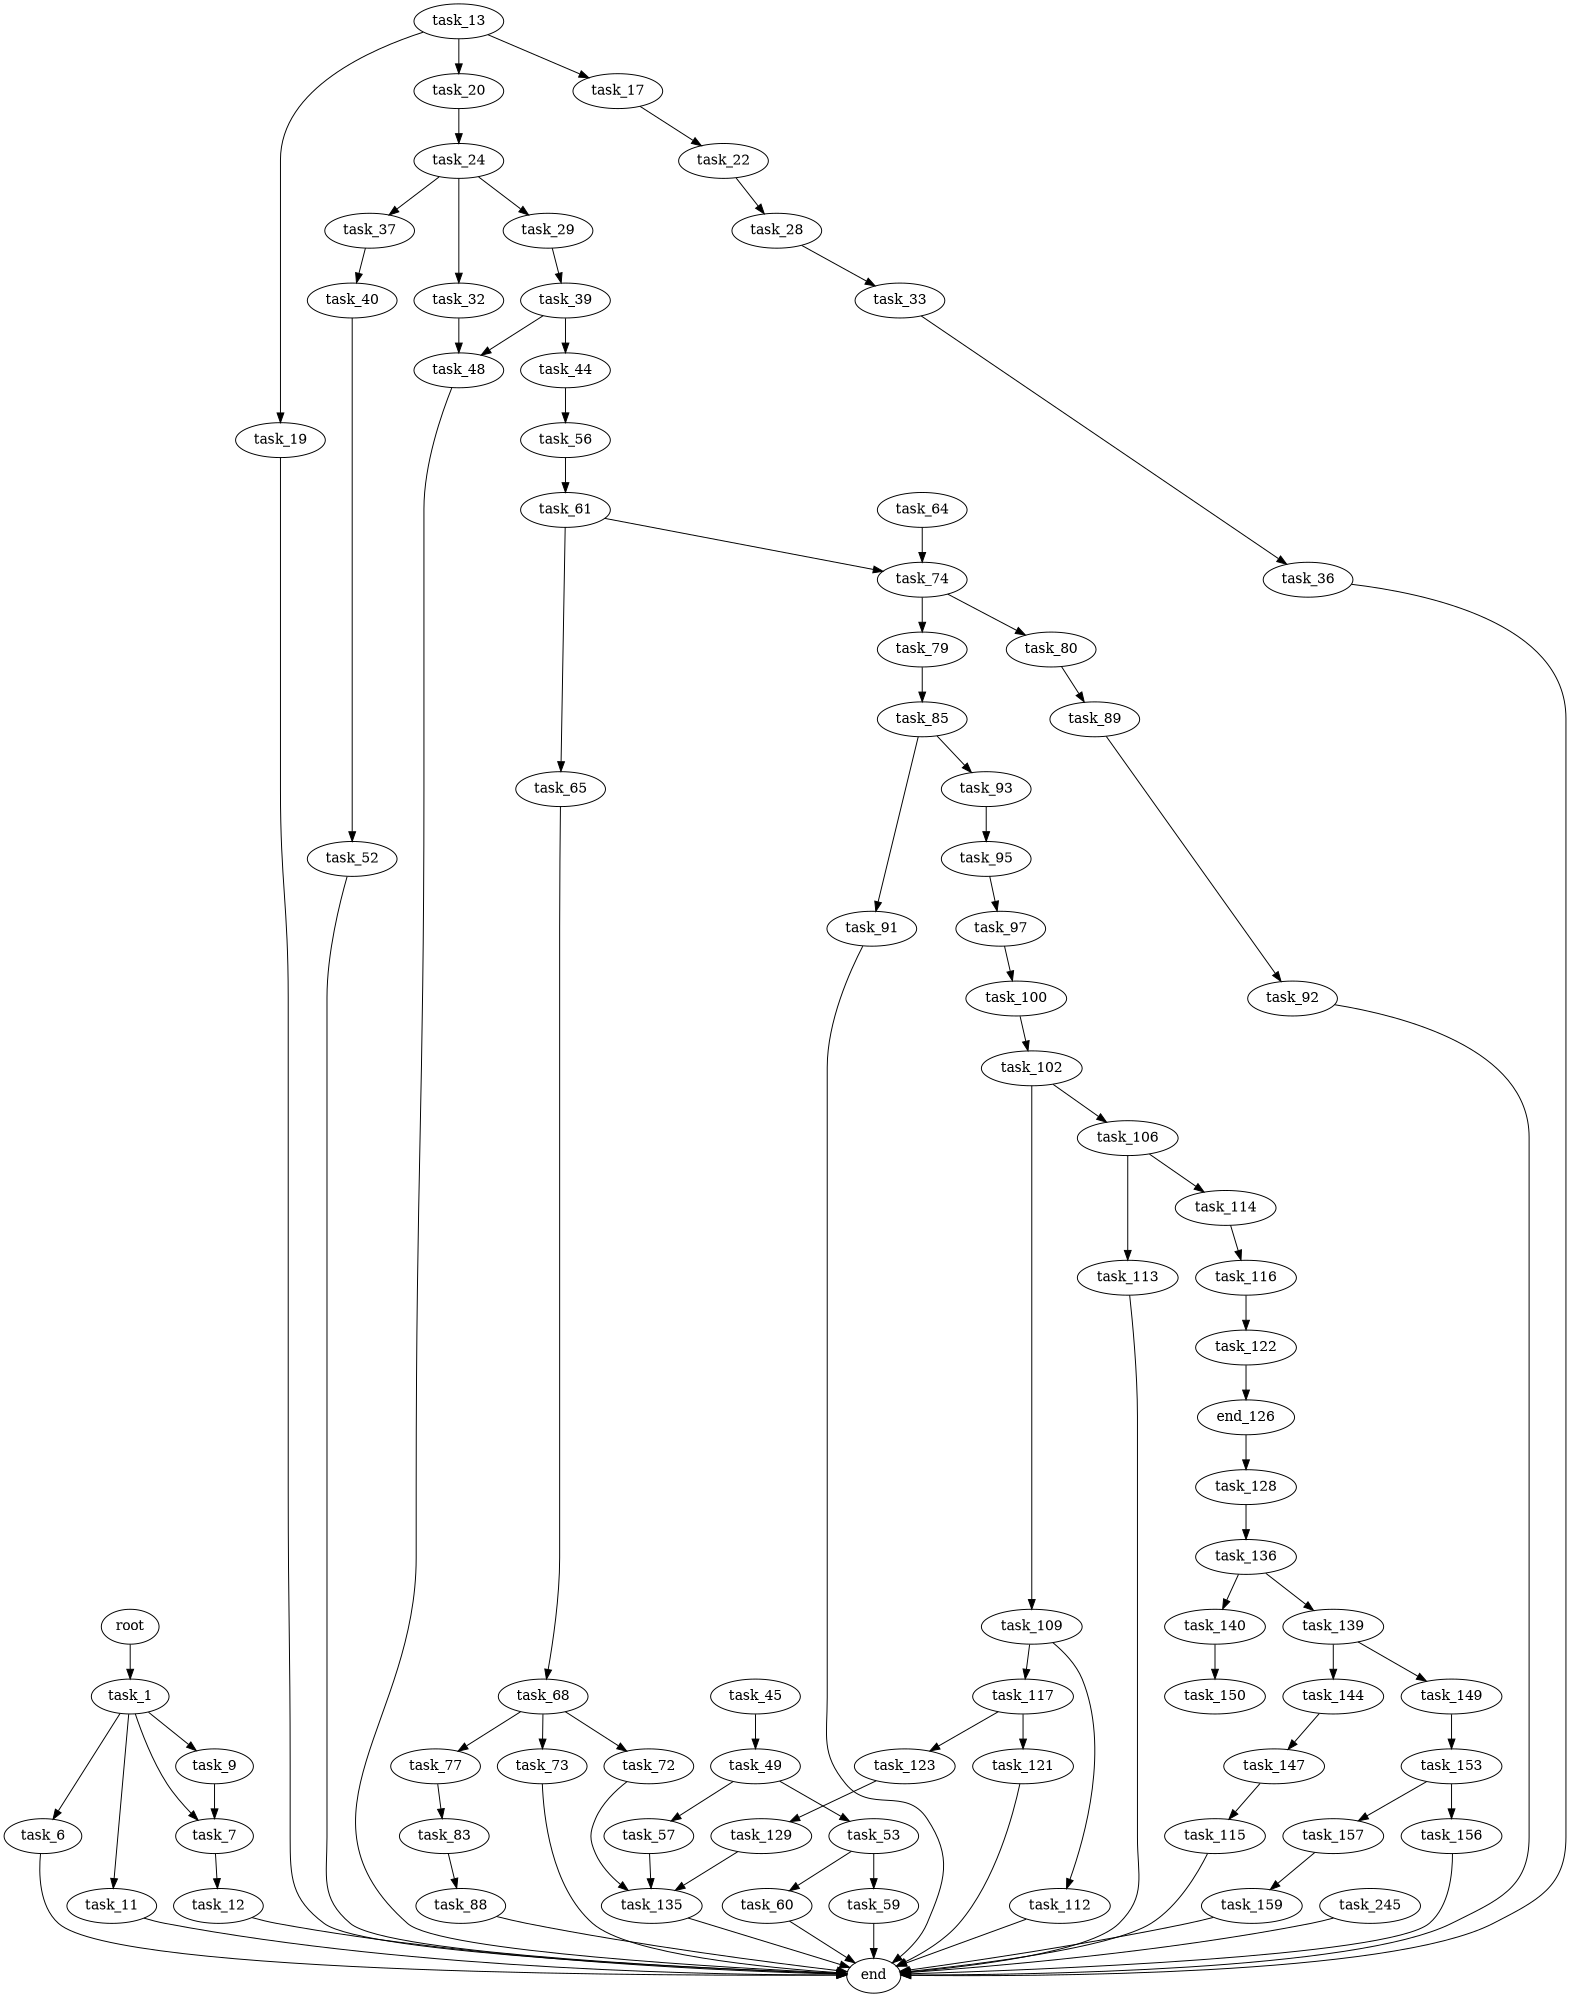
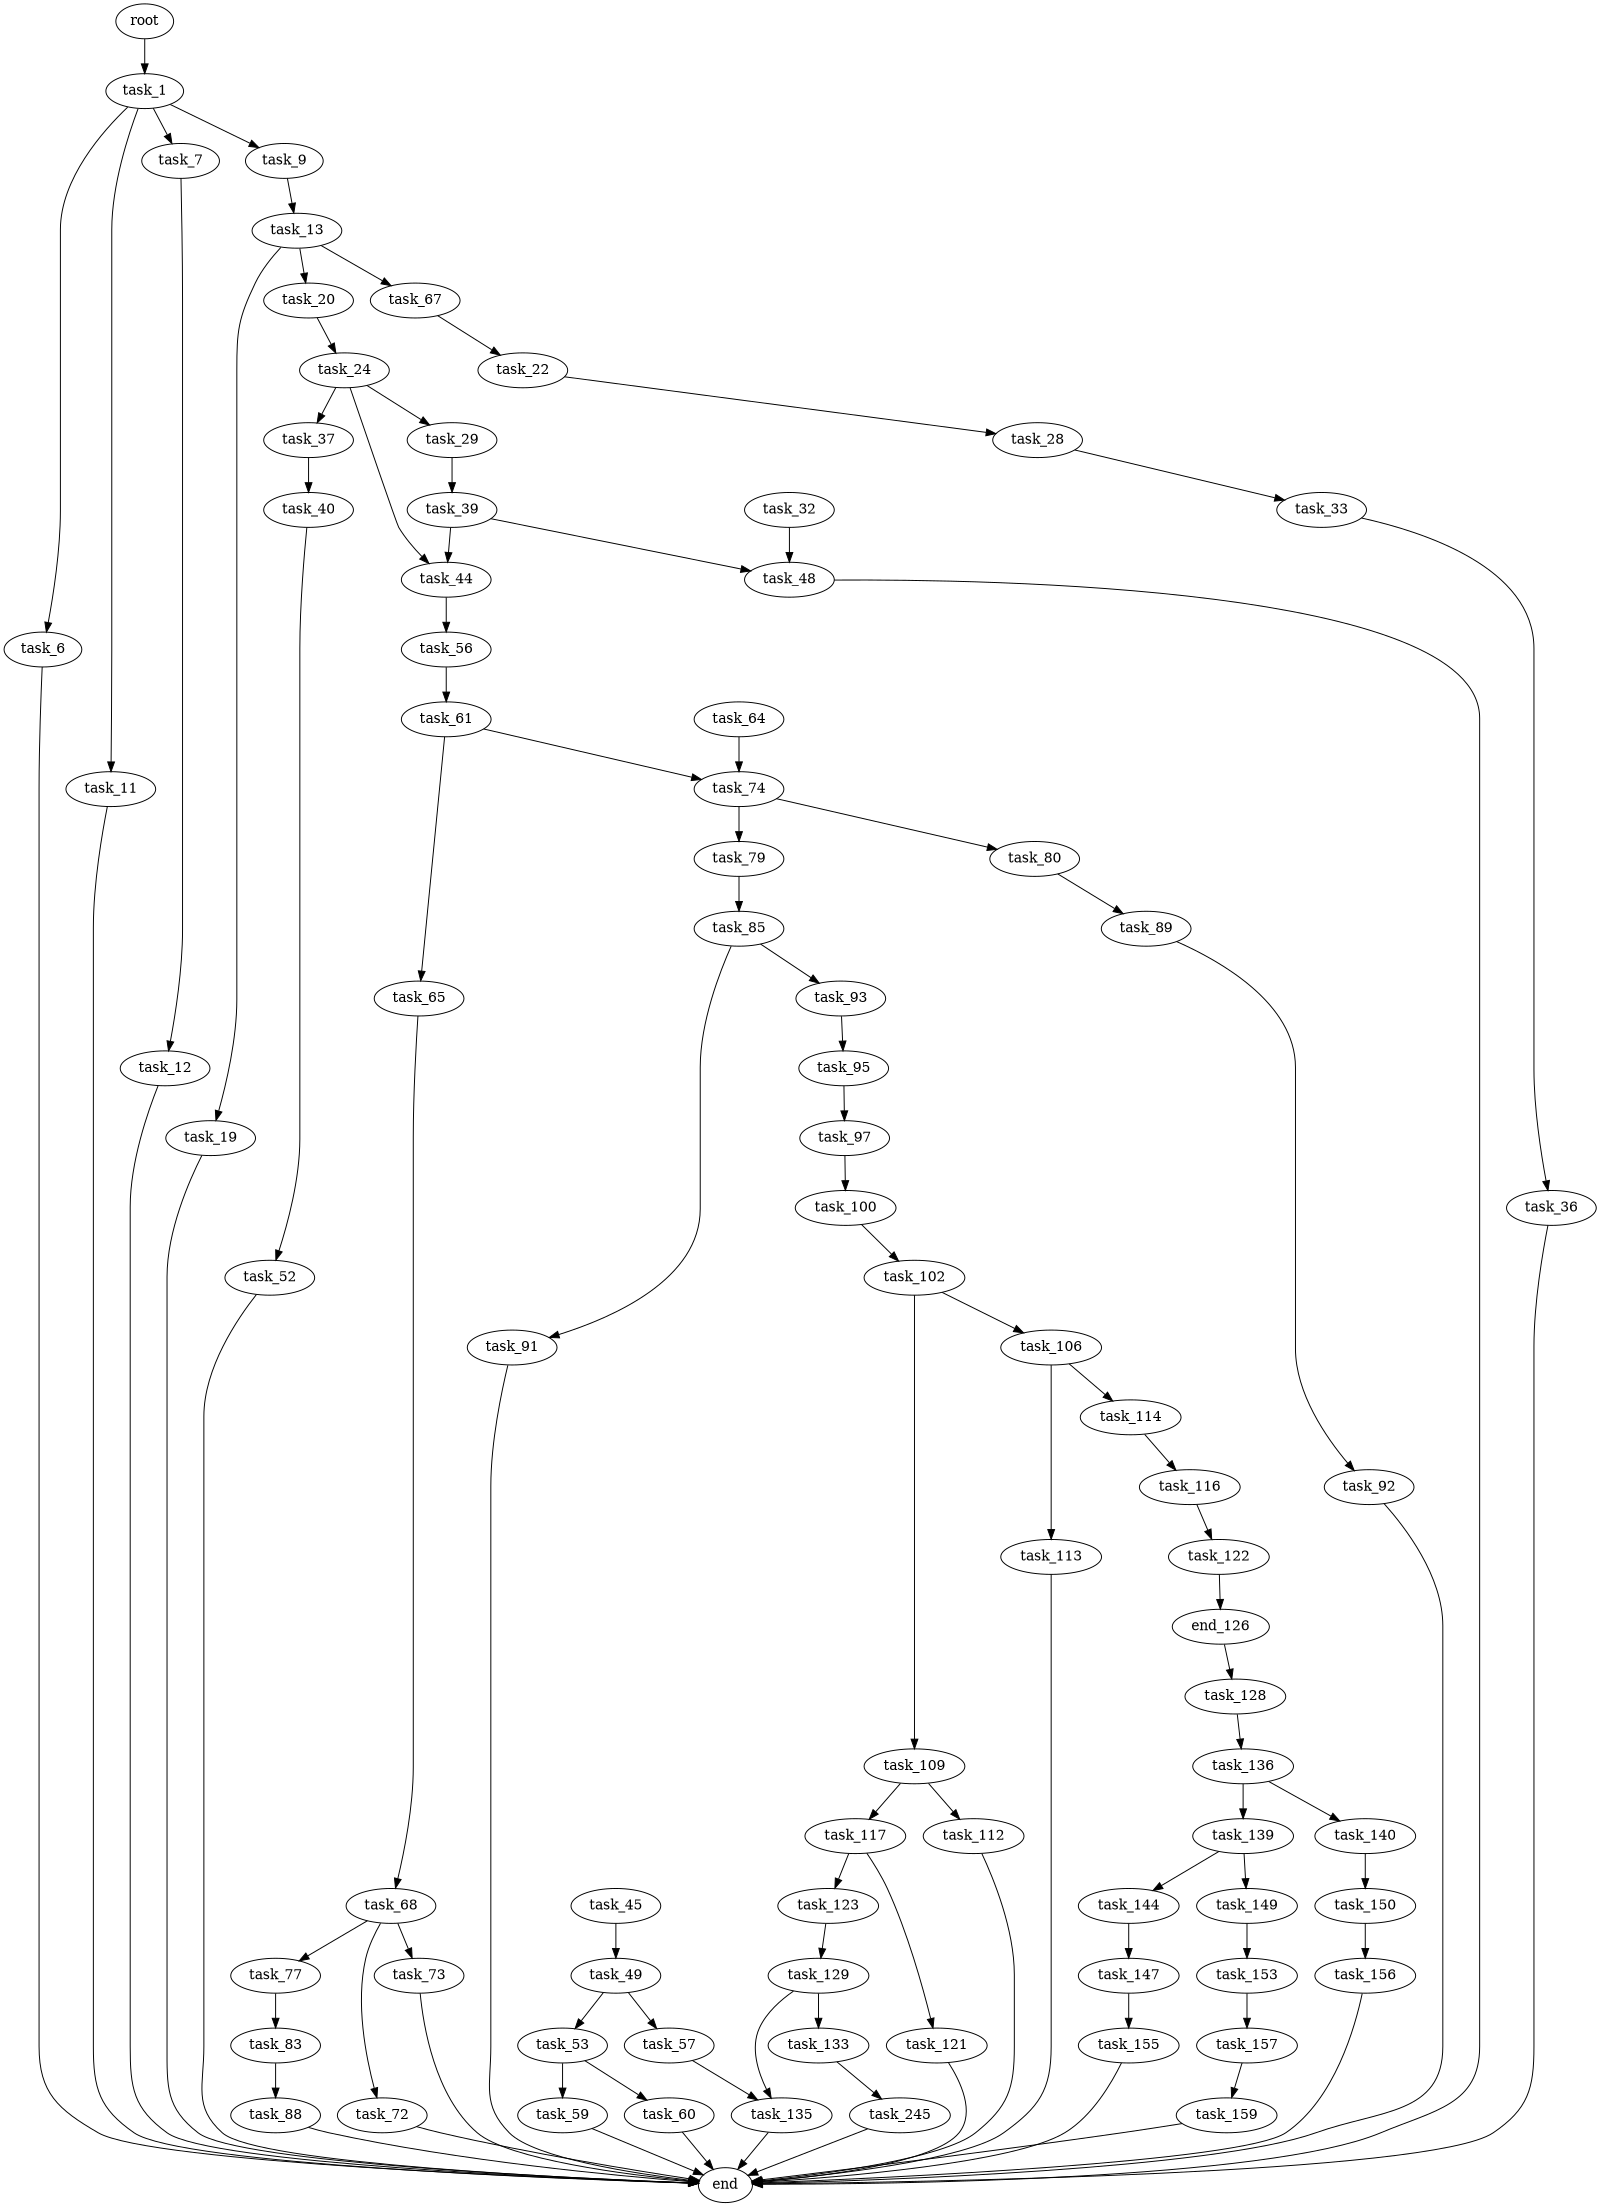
(618, 91) -> (415, 301)
(459, 226) -> (380, 475)
(215, 1796) -> (290, 191)
(1452, 1796) -> (1365, 1936)
(591, 1832) -> (552, 2156)
(1215, 1836) -> (1129, 2046)
none -> (819, 2046)
